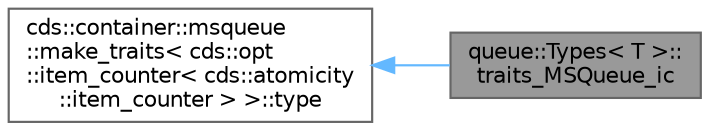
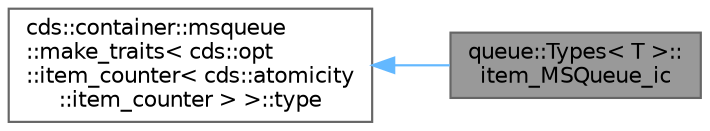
(576, 65) -> (576, 65)
